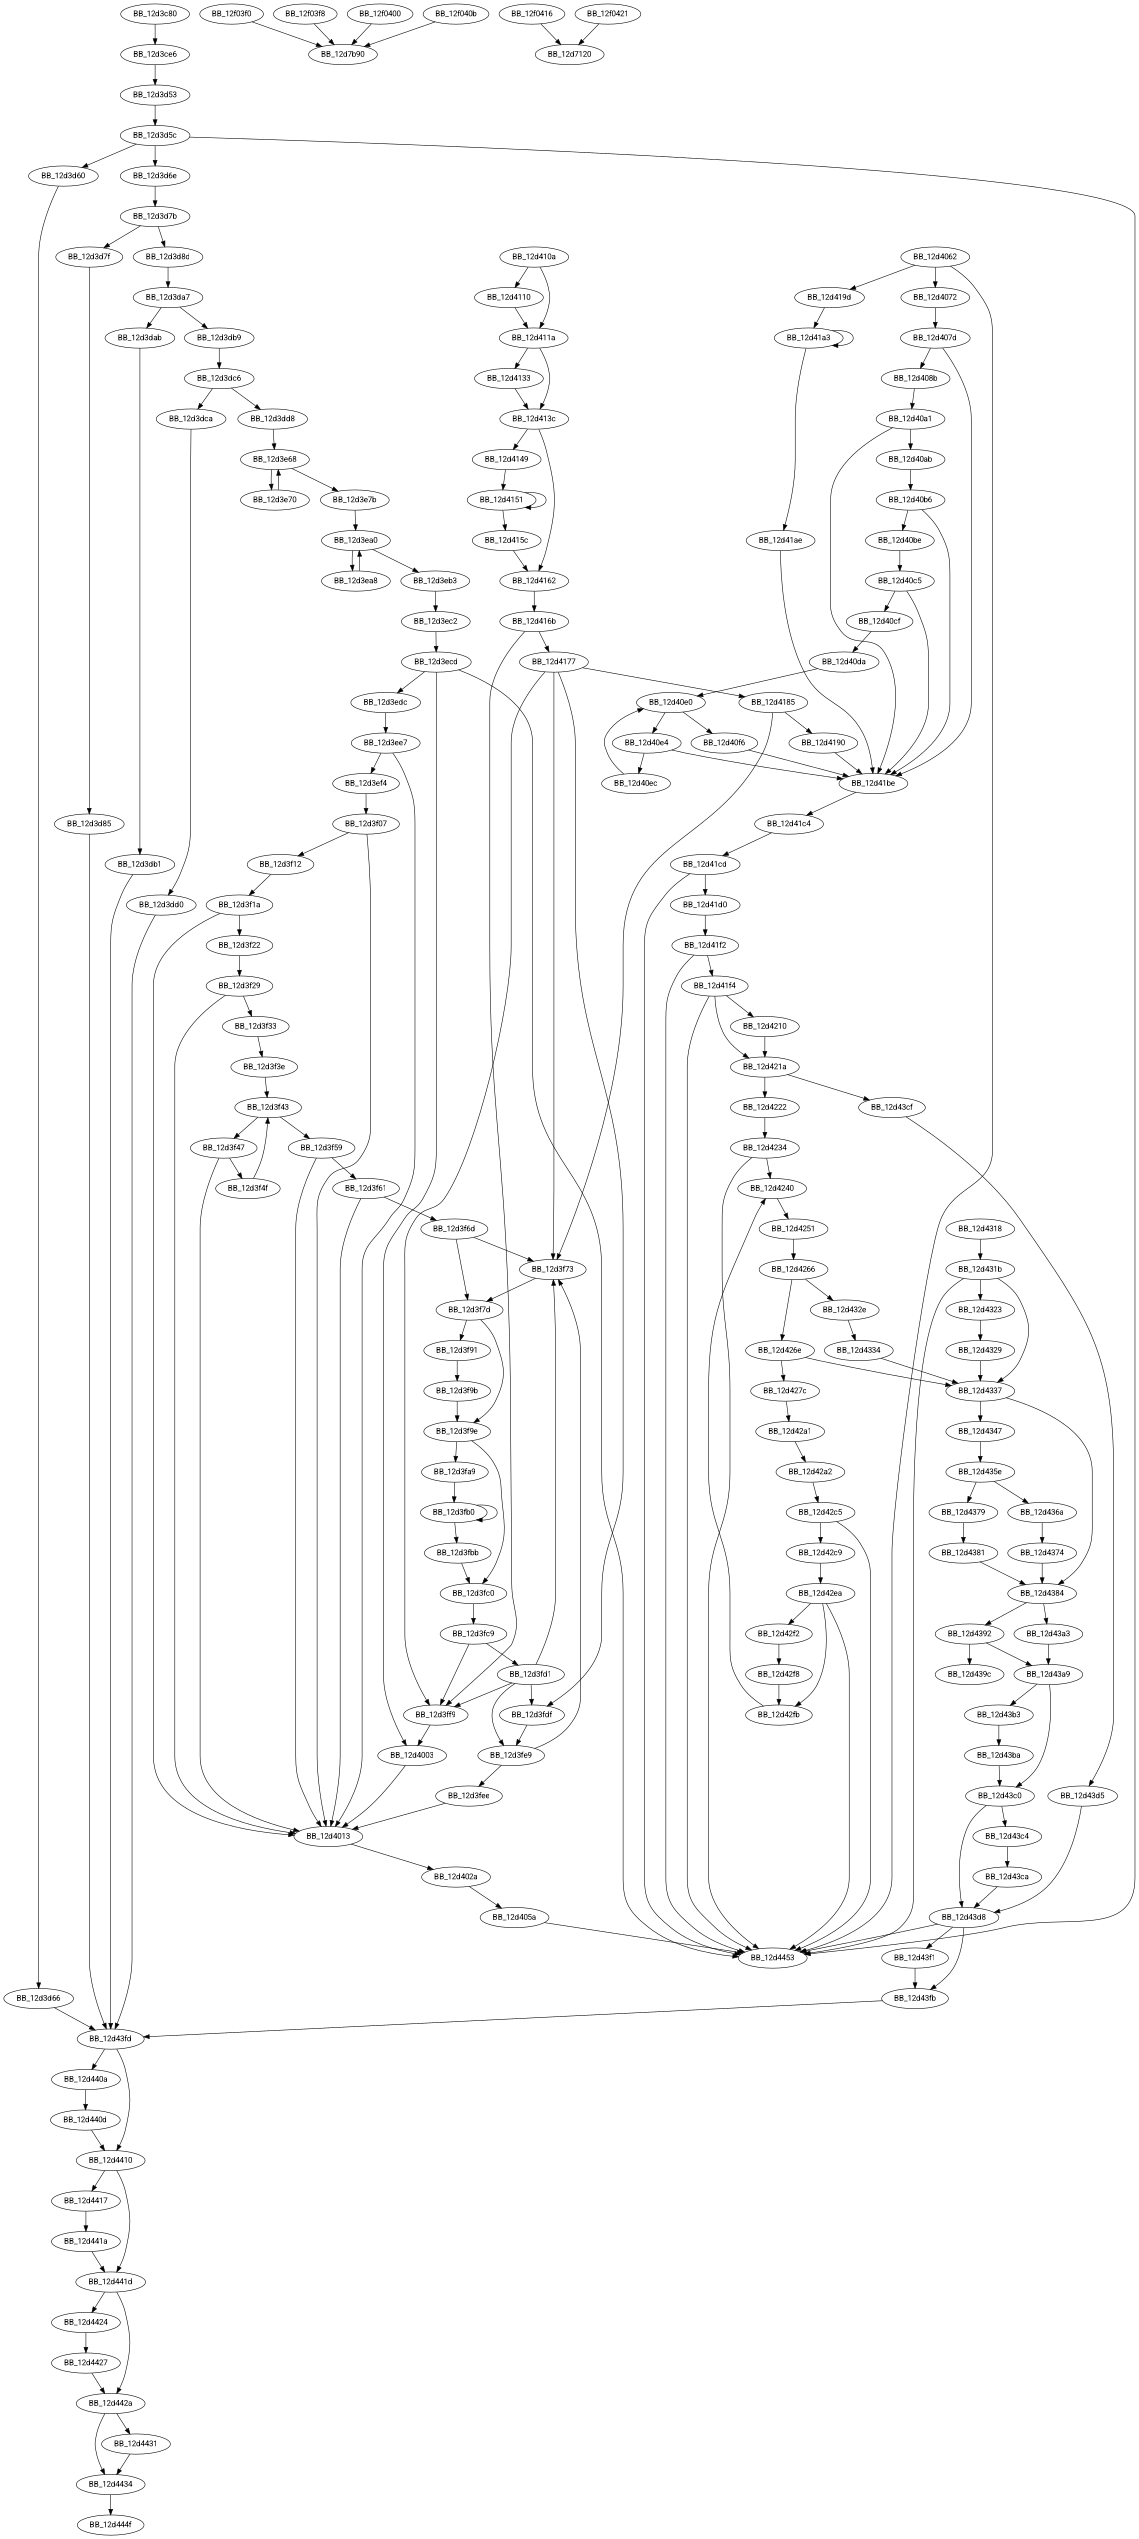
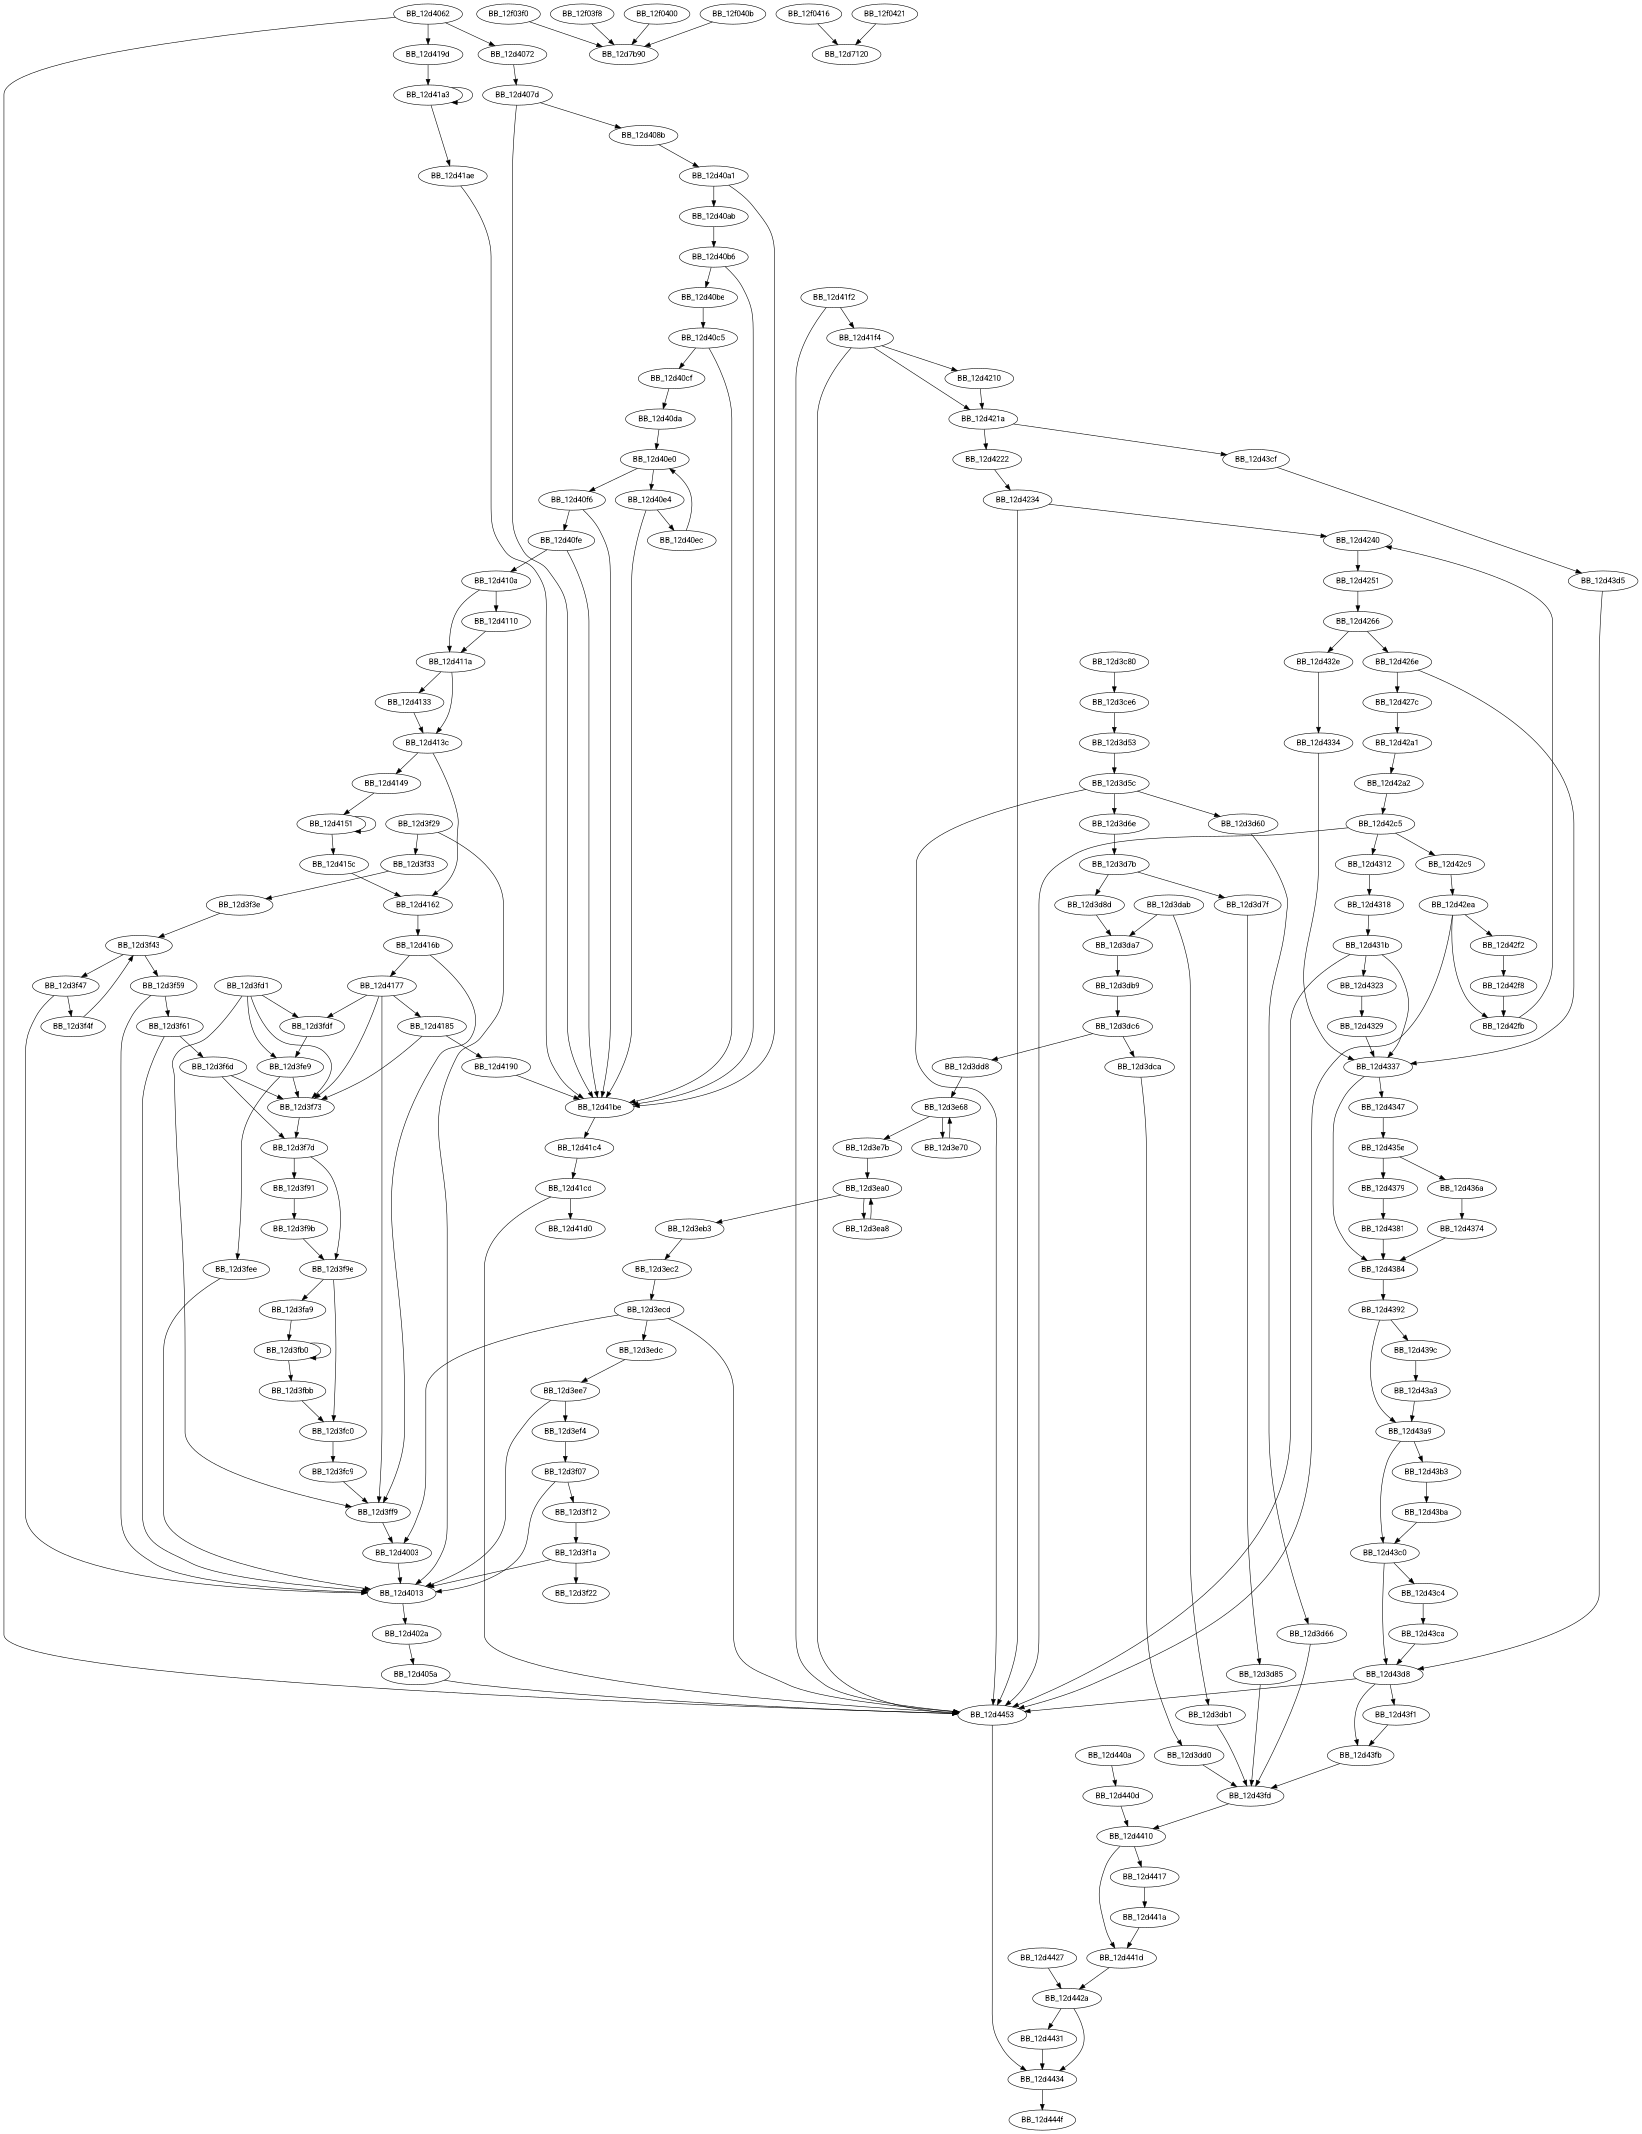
(156, 316) -> (1145, 924)
none -> (561, 541)
none -> (1370, 865)
(705, 923) -> none
(239, 963) -> none
(1045, 1611) -> (1416, 1368)
(499, 1652) -> none
none -> (992, 1901)
(100, 2057) -> none
(86, 2323) -> none
